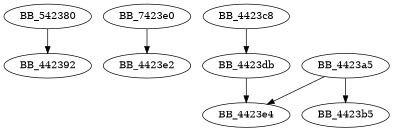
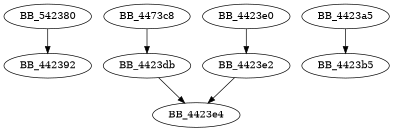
(147, 16) -> (246, 16)
(246, 16) -> (147, 16)
(299, 89) -> (224, 88)
